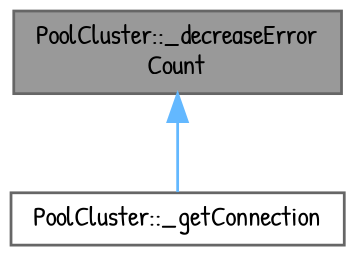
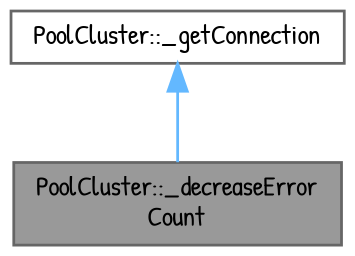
(178, 157) -> (178, 127)
